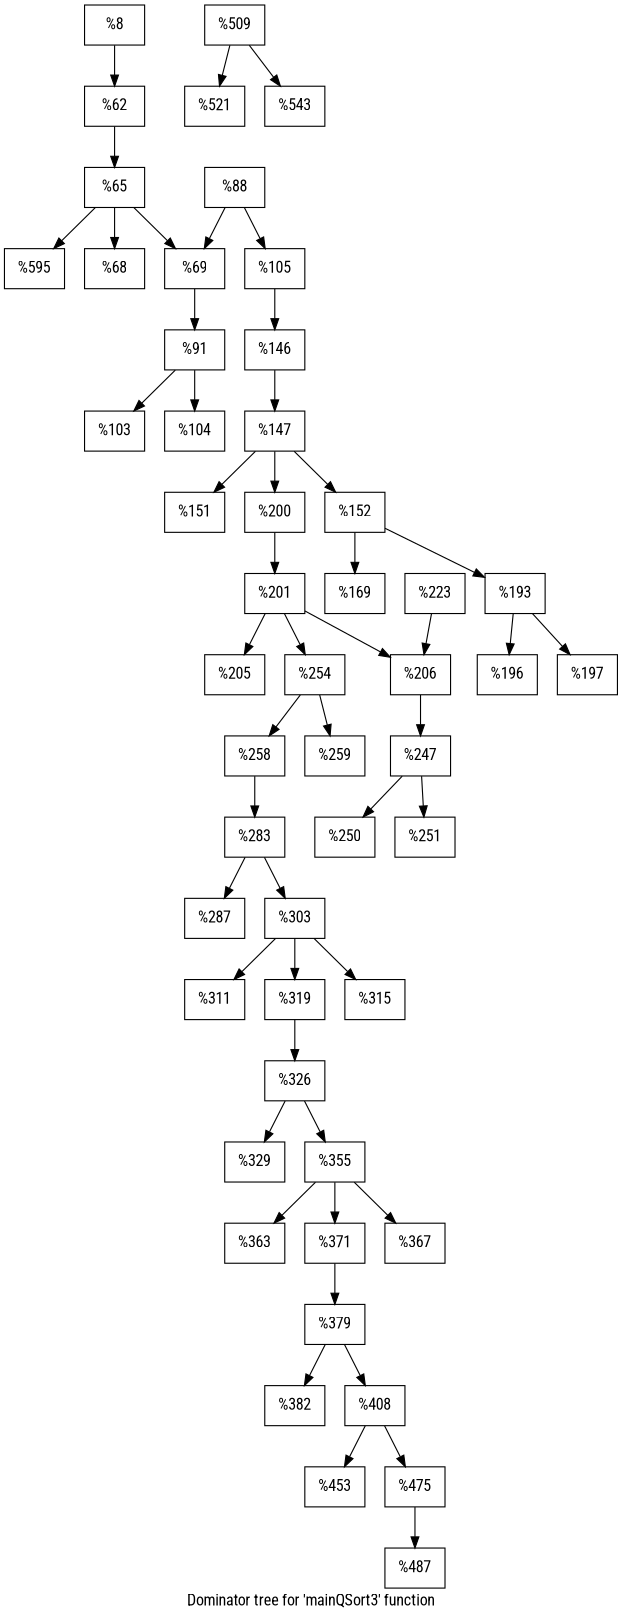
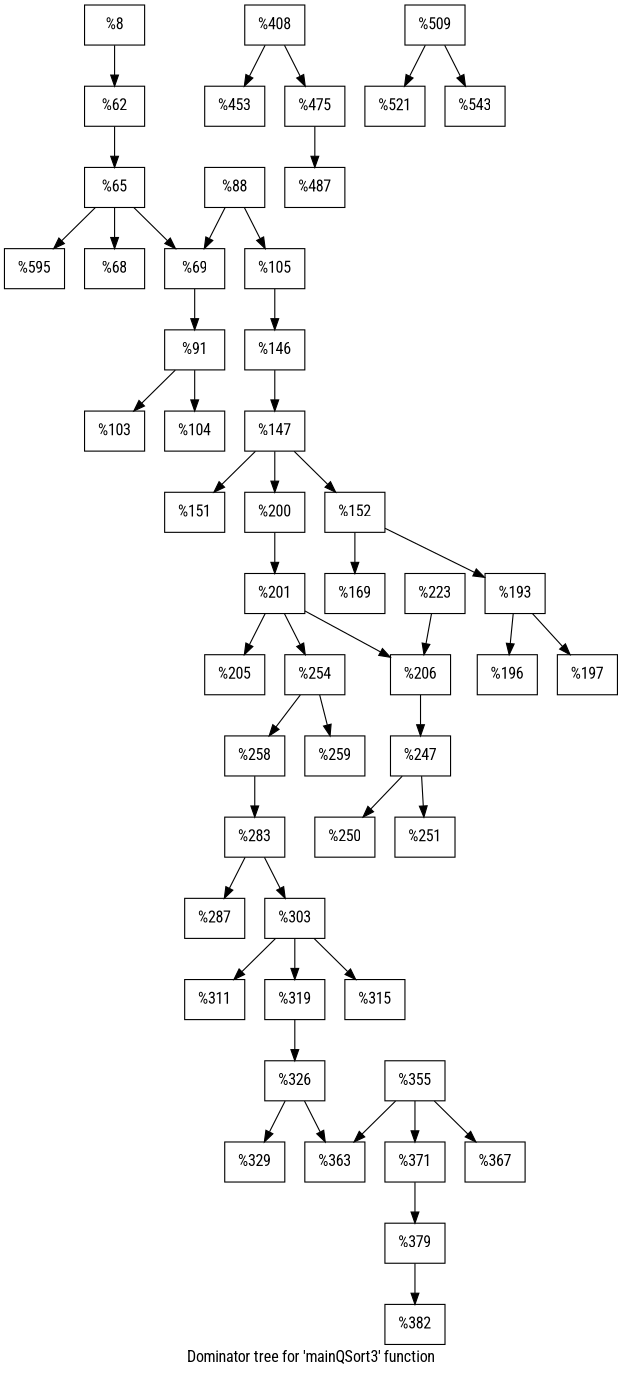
(312, 1116) -> (312, 1116)
(352, 1360) -> none
